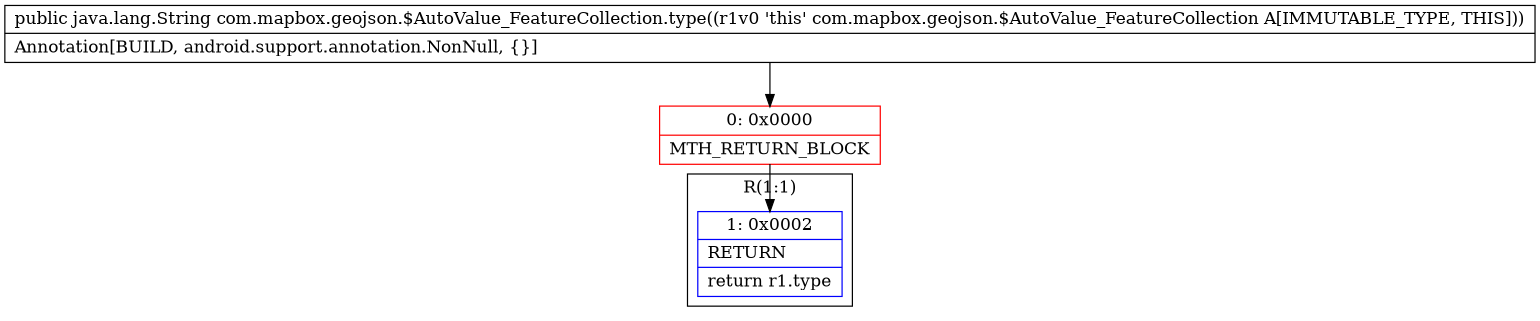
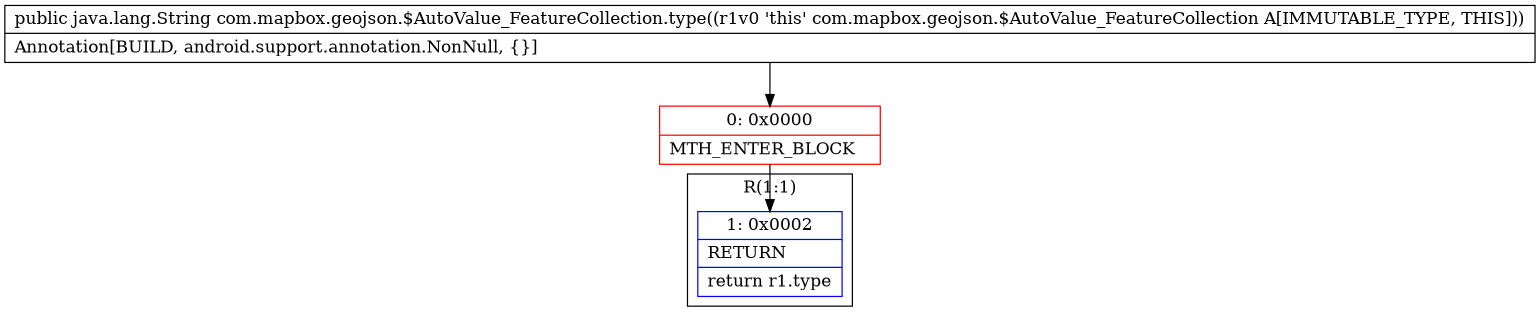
(770, 149) -> (763, 149)
